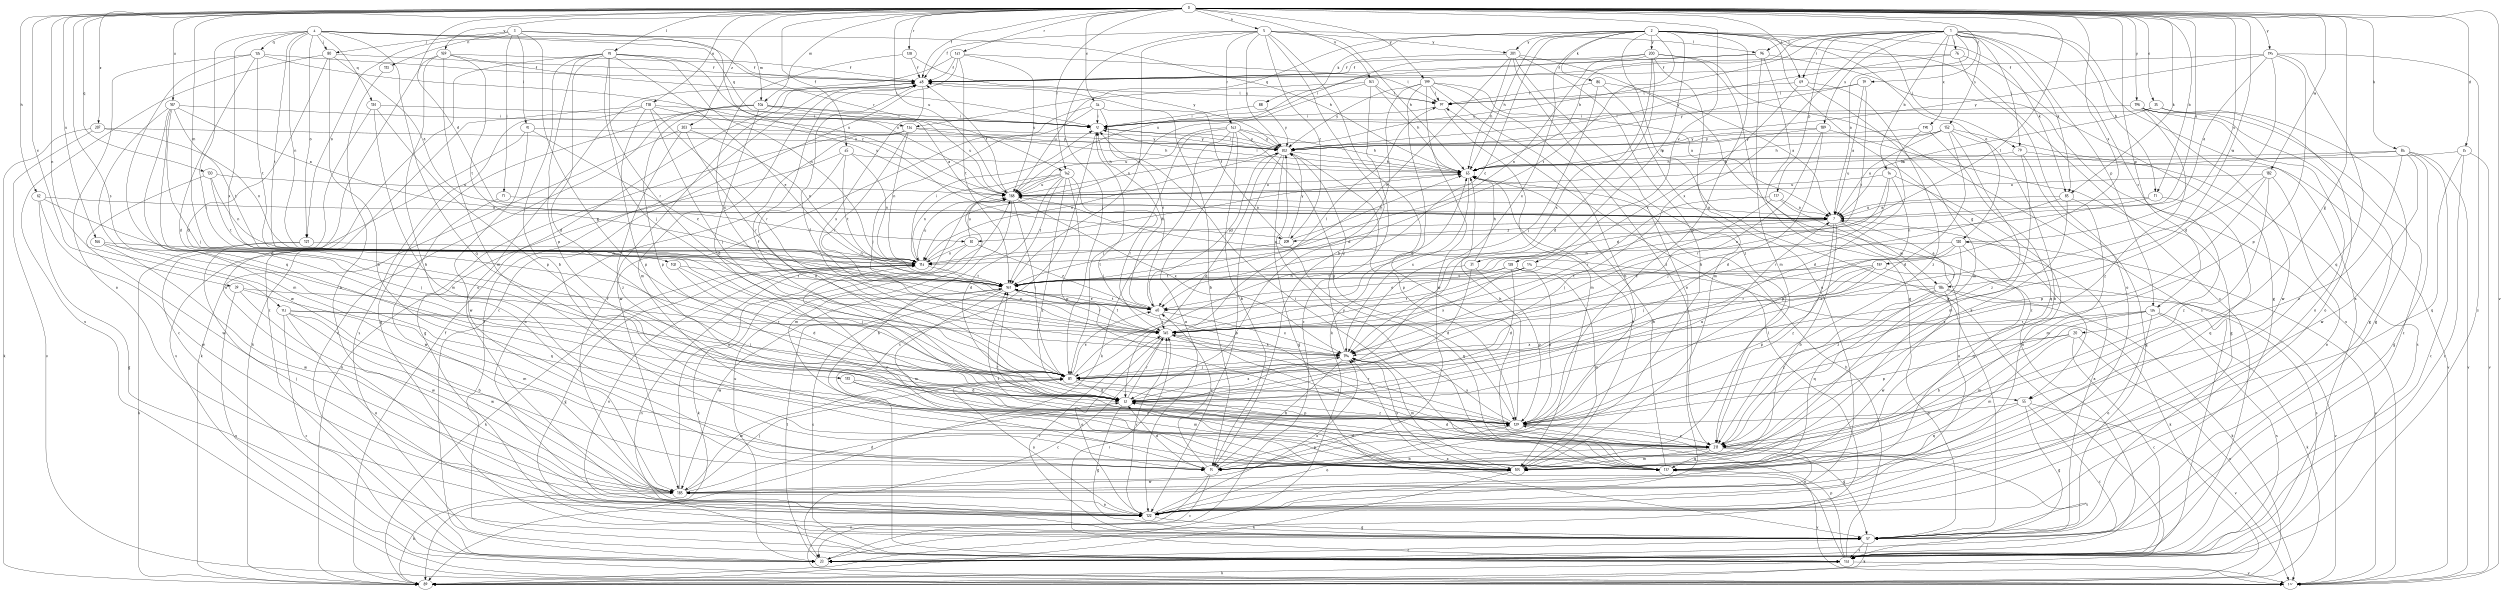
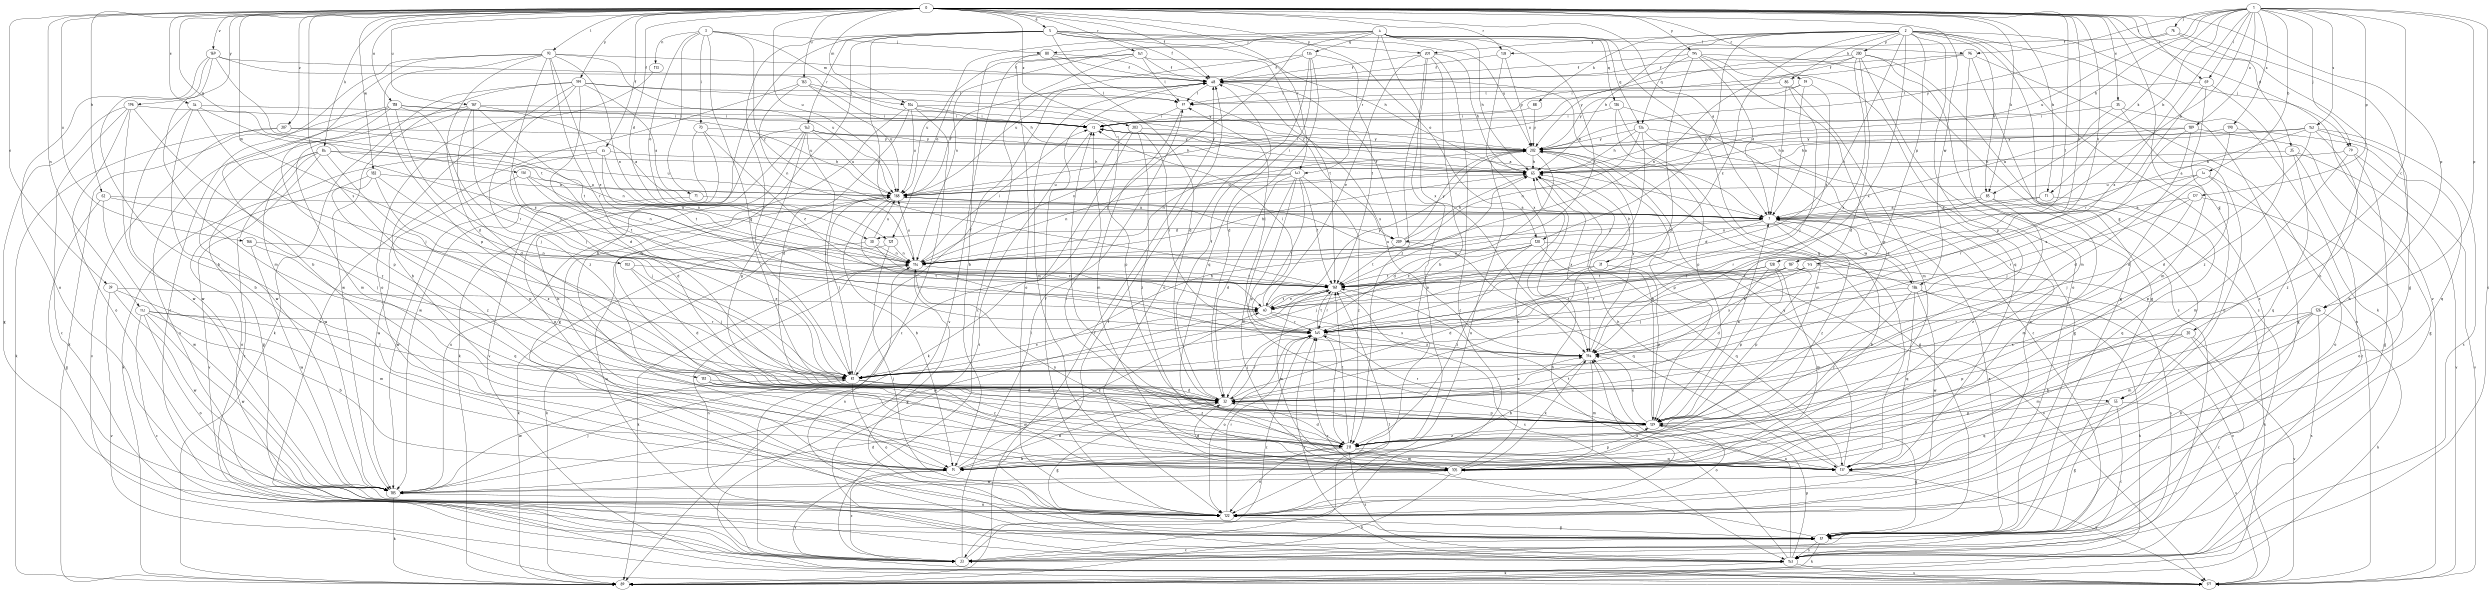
(1568, 72) -> (1841, 46)
